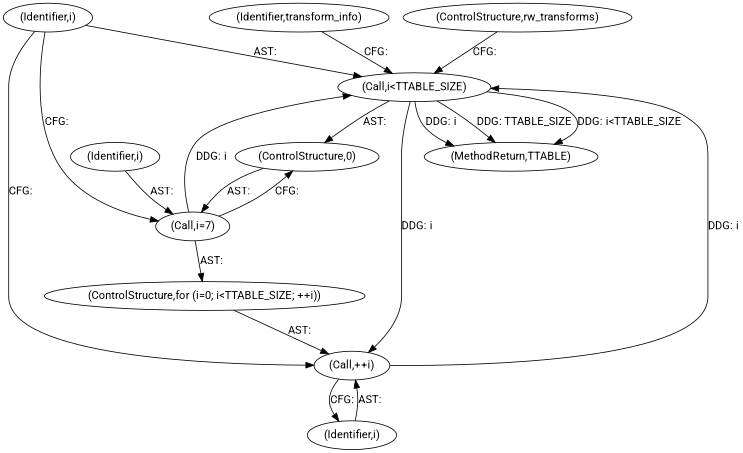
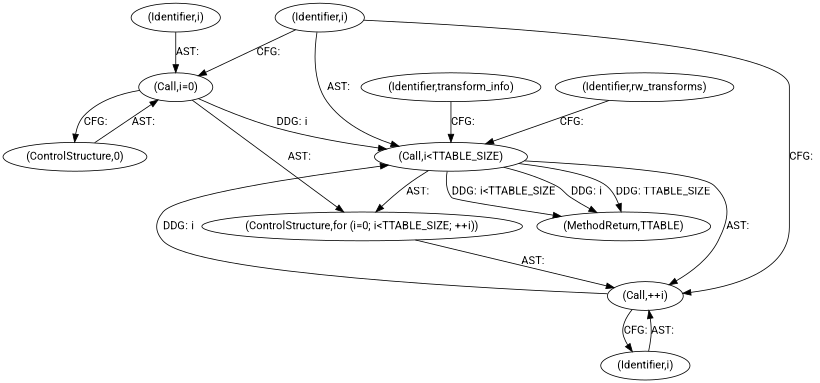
(518, 18) -> (645, 87)
(360, 118) -> (404, 187)
(193, 226) -> (176, 87)
(418, 226) -> (740, 226)
